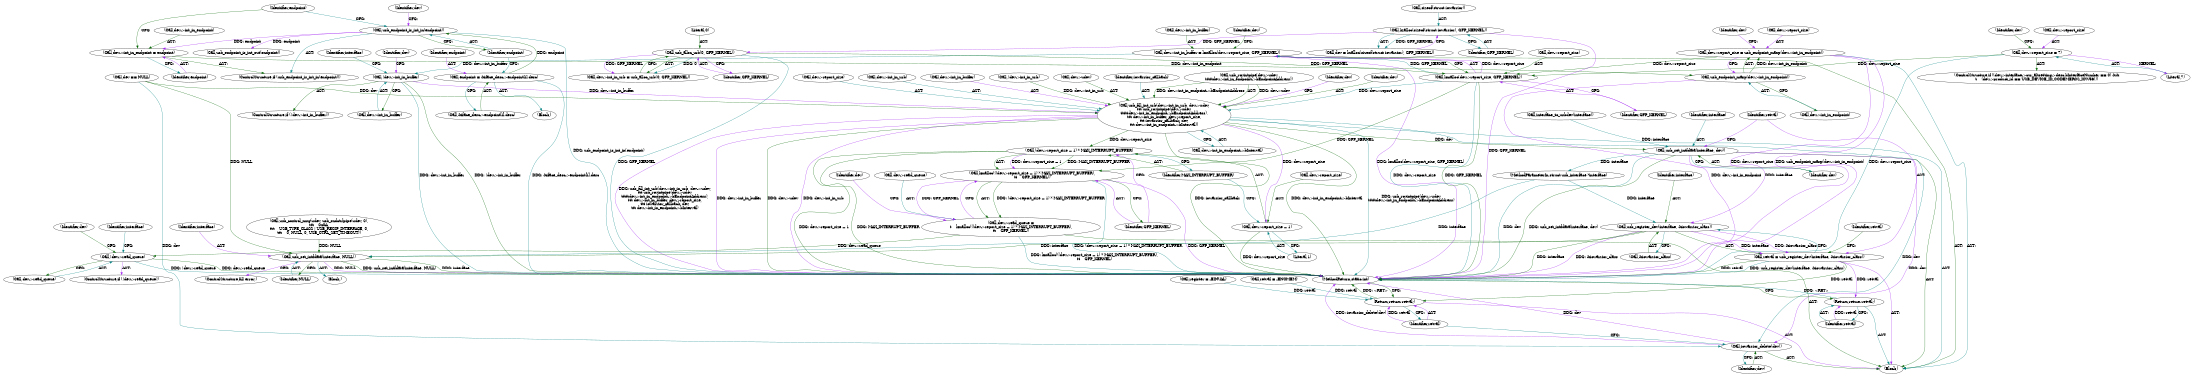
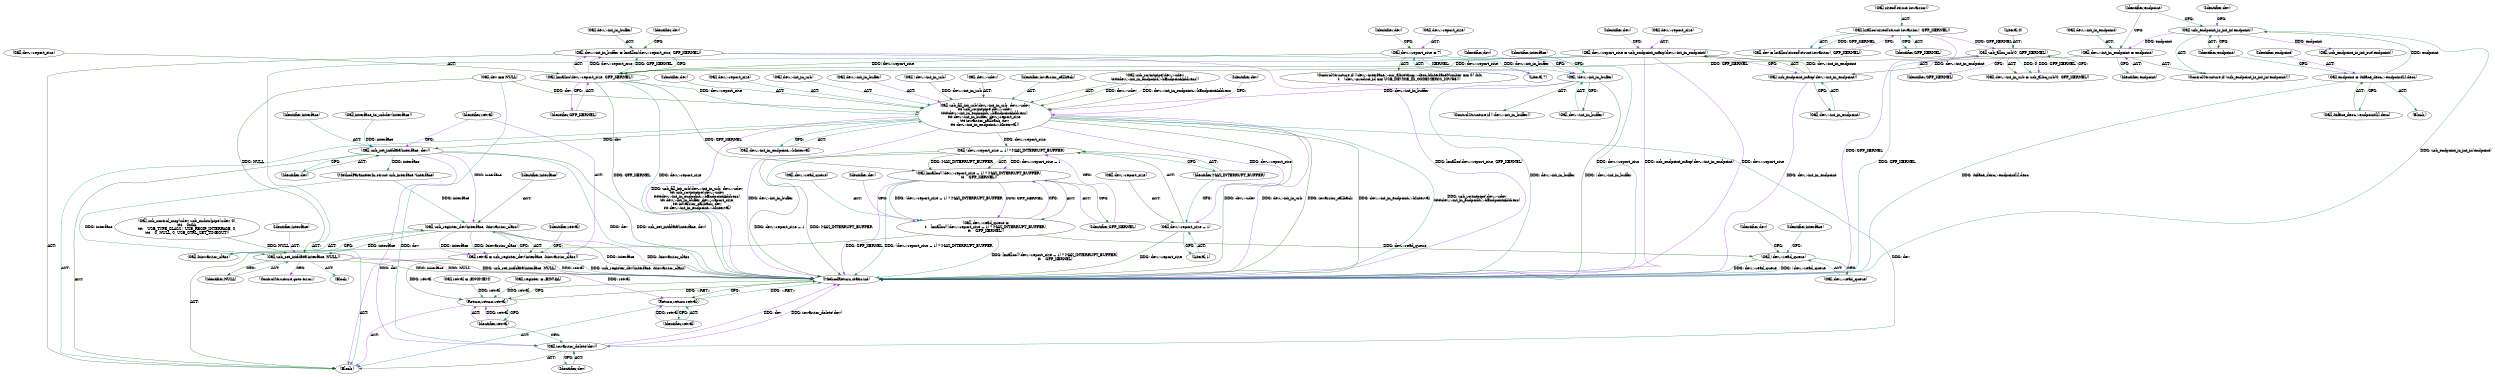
(121, 280) -> none
(231, 280) -> (287, 280)
